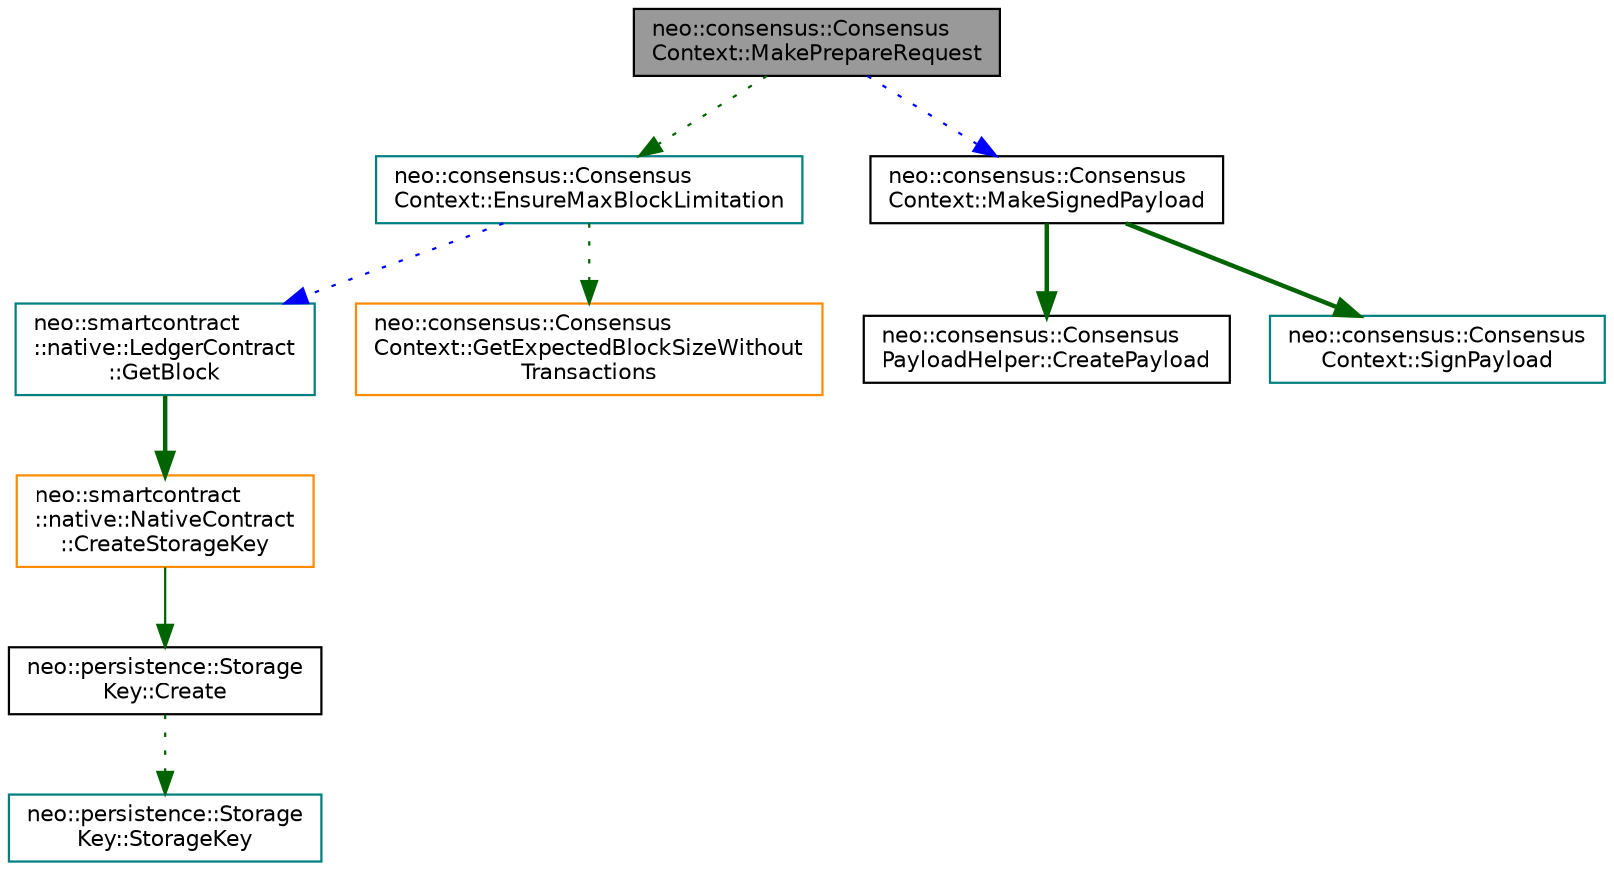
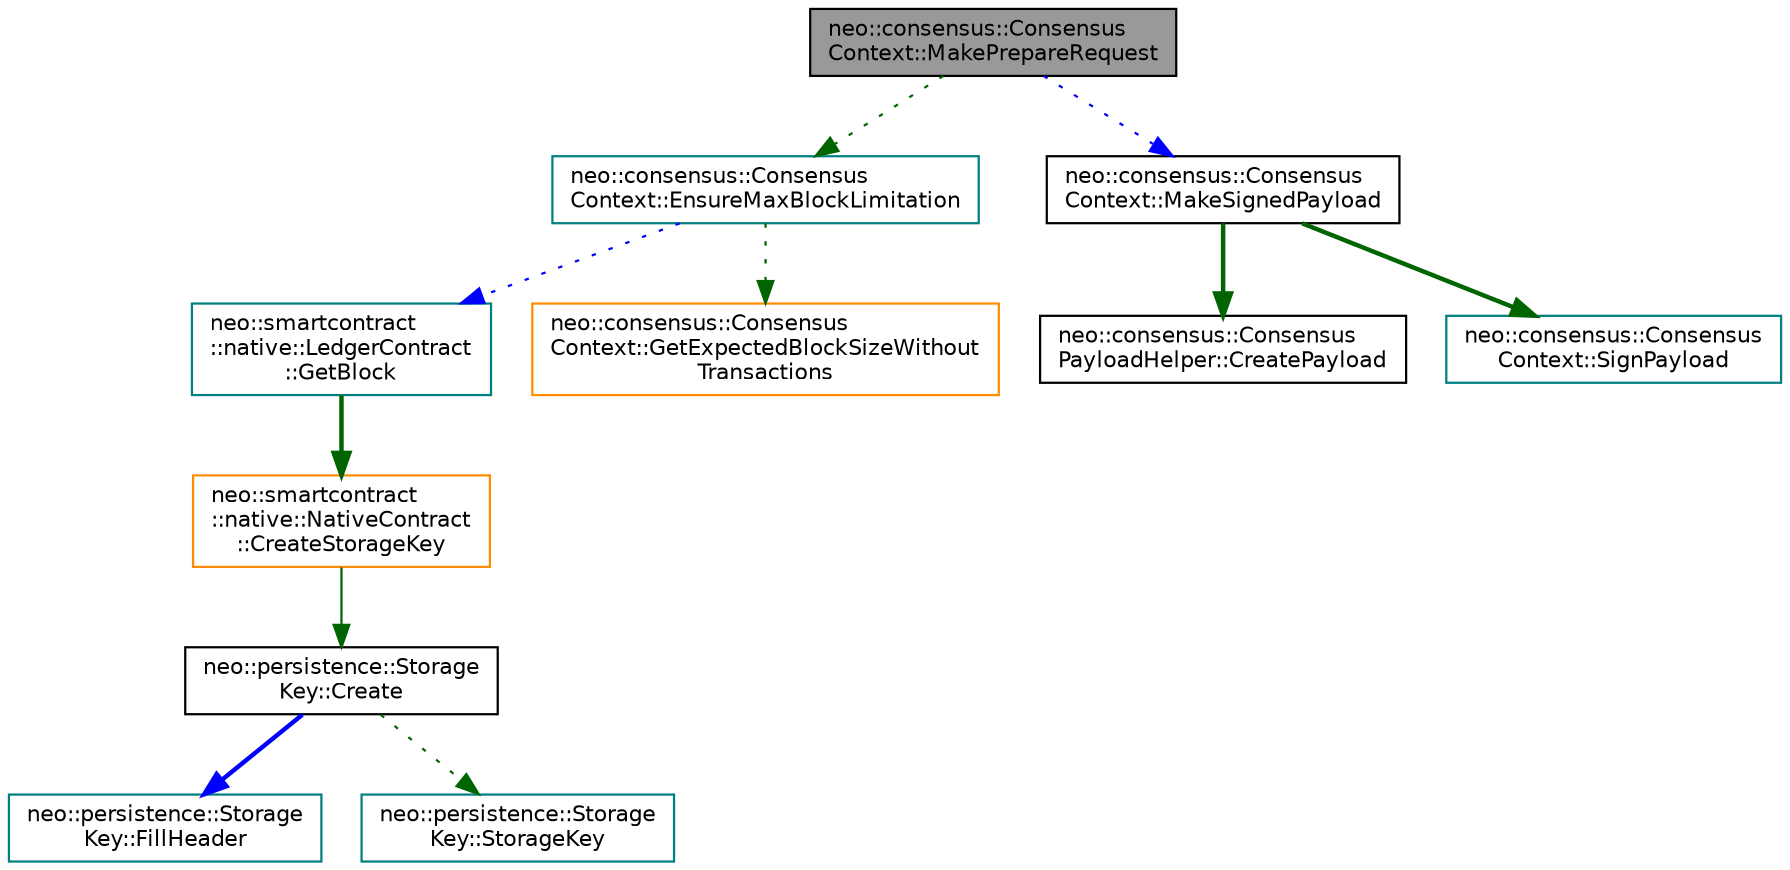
none -> (165, 828)
